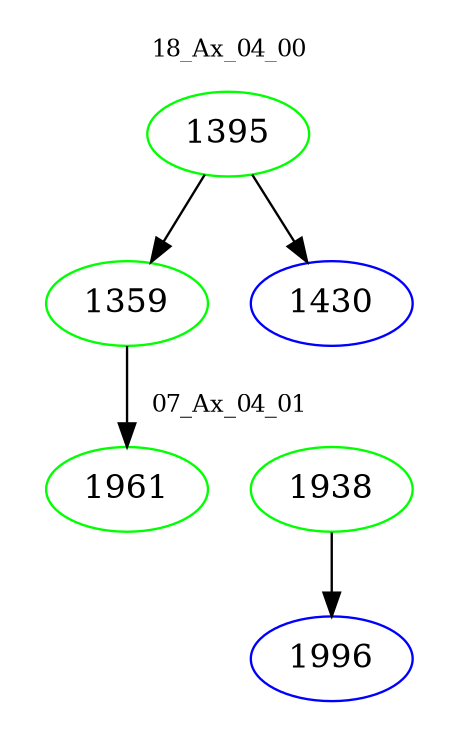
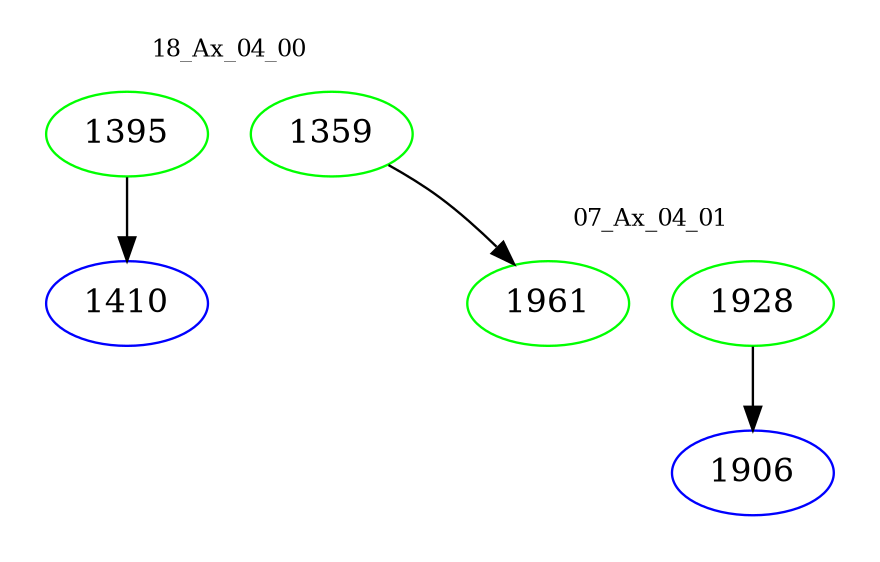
(184, 208) -> none
(332, 304) -> (127, 304)
(332, 489) -> (753, 304)
(332, 659) -> (753, 473)
